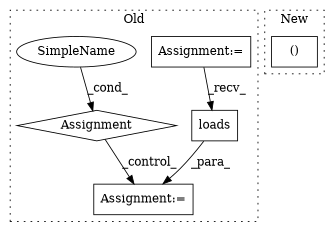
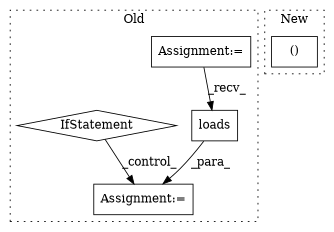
(76, 52) -> none
(97, 126) -> (97, 126)
